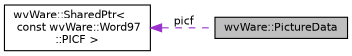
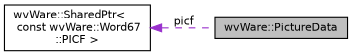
(77, 28) -> (77, 28)
